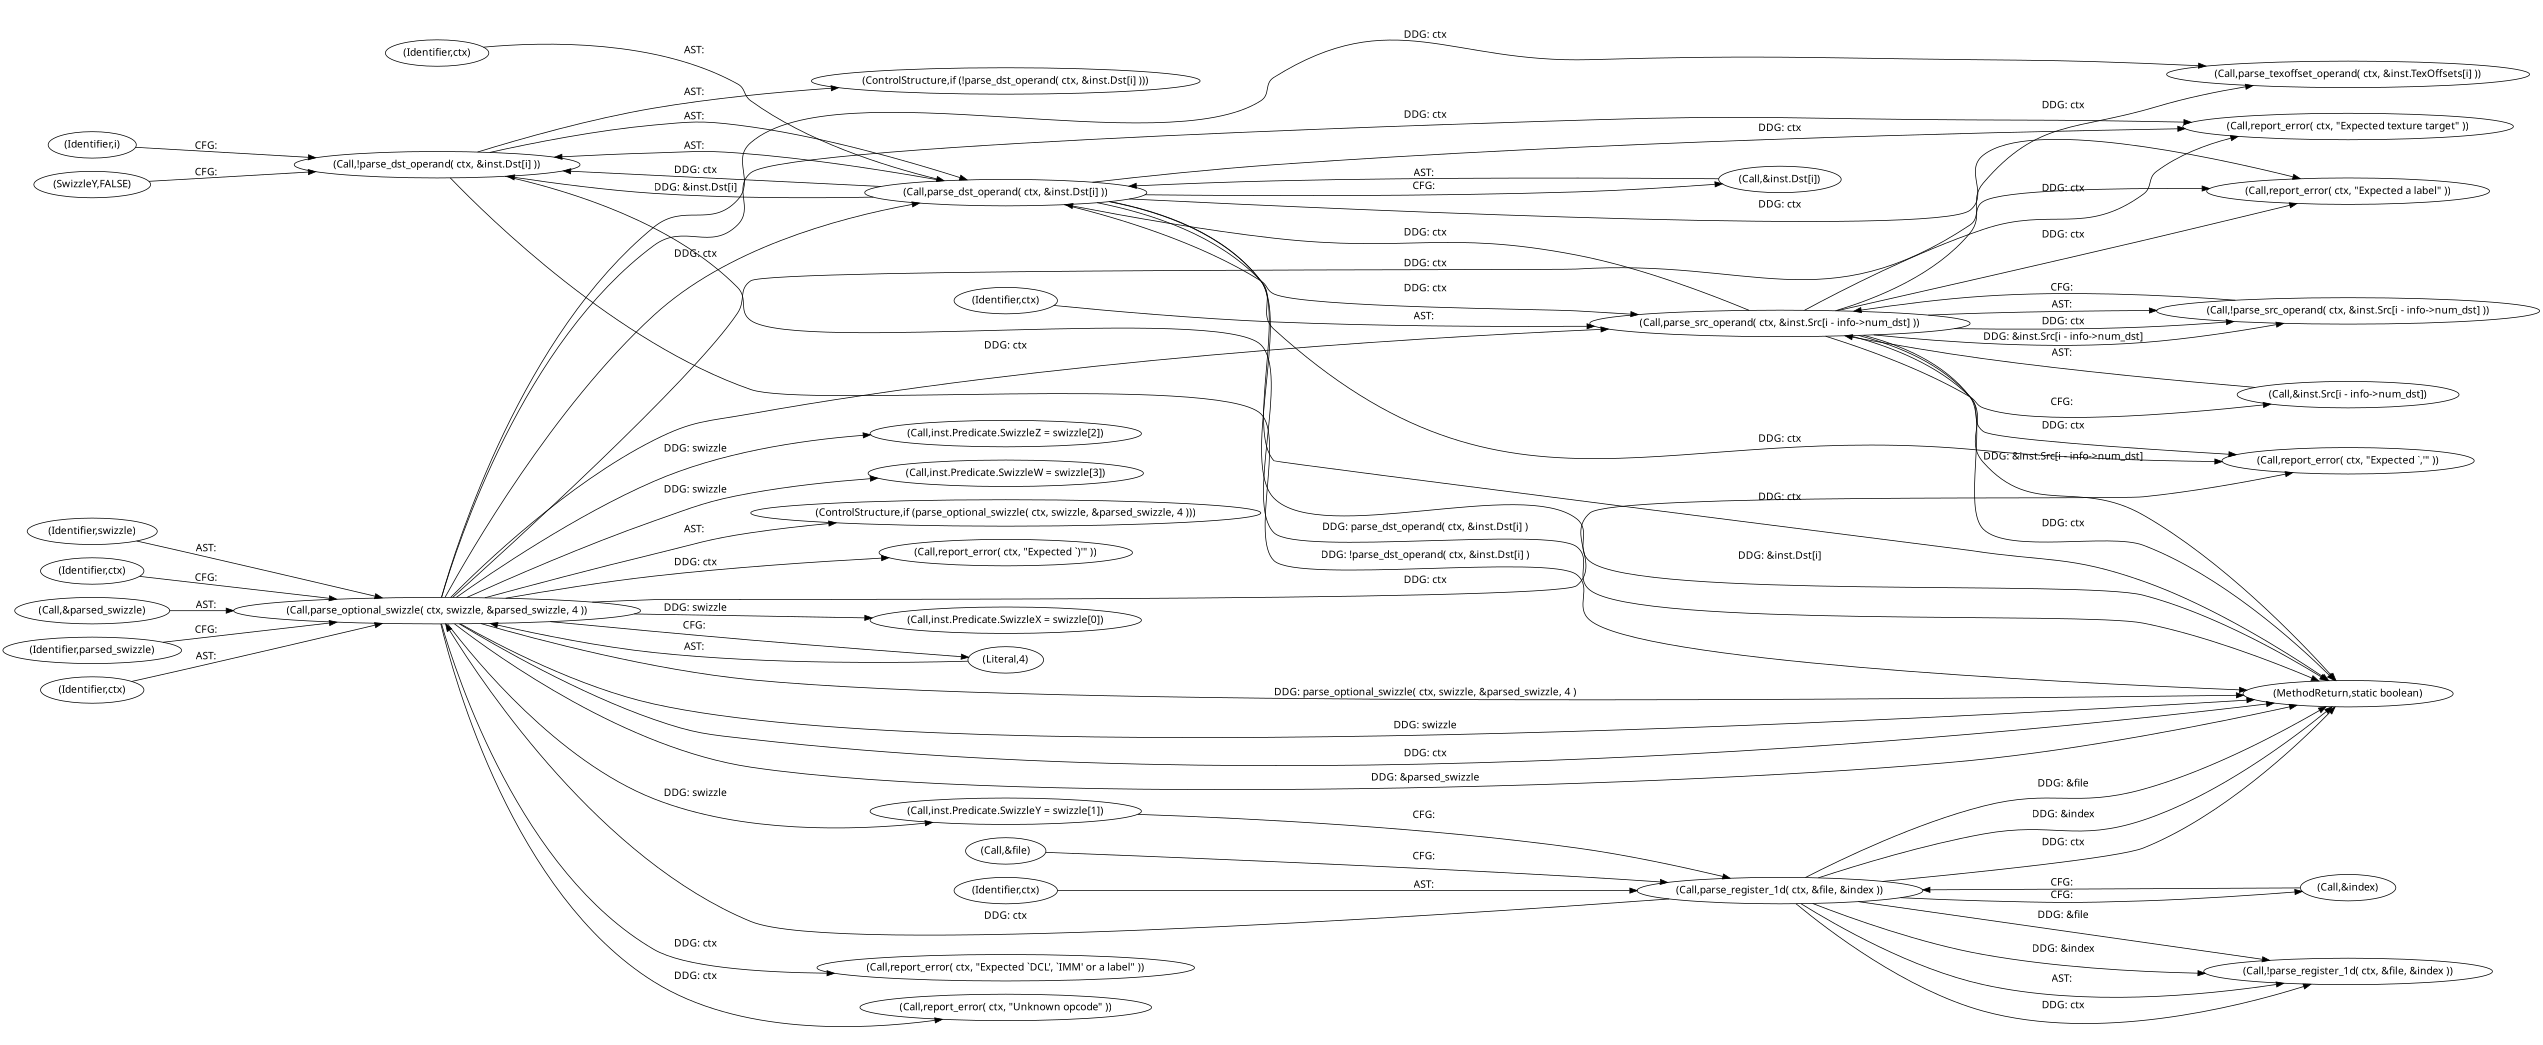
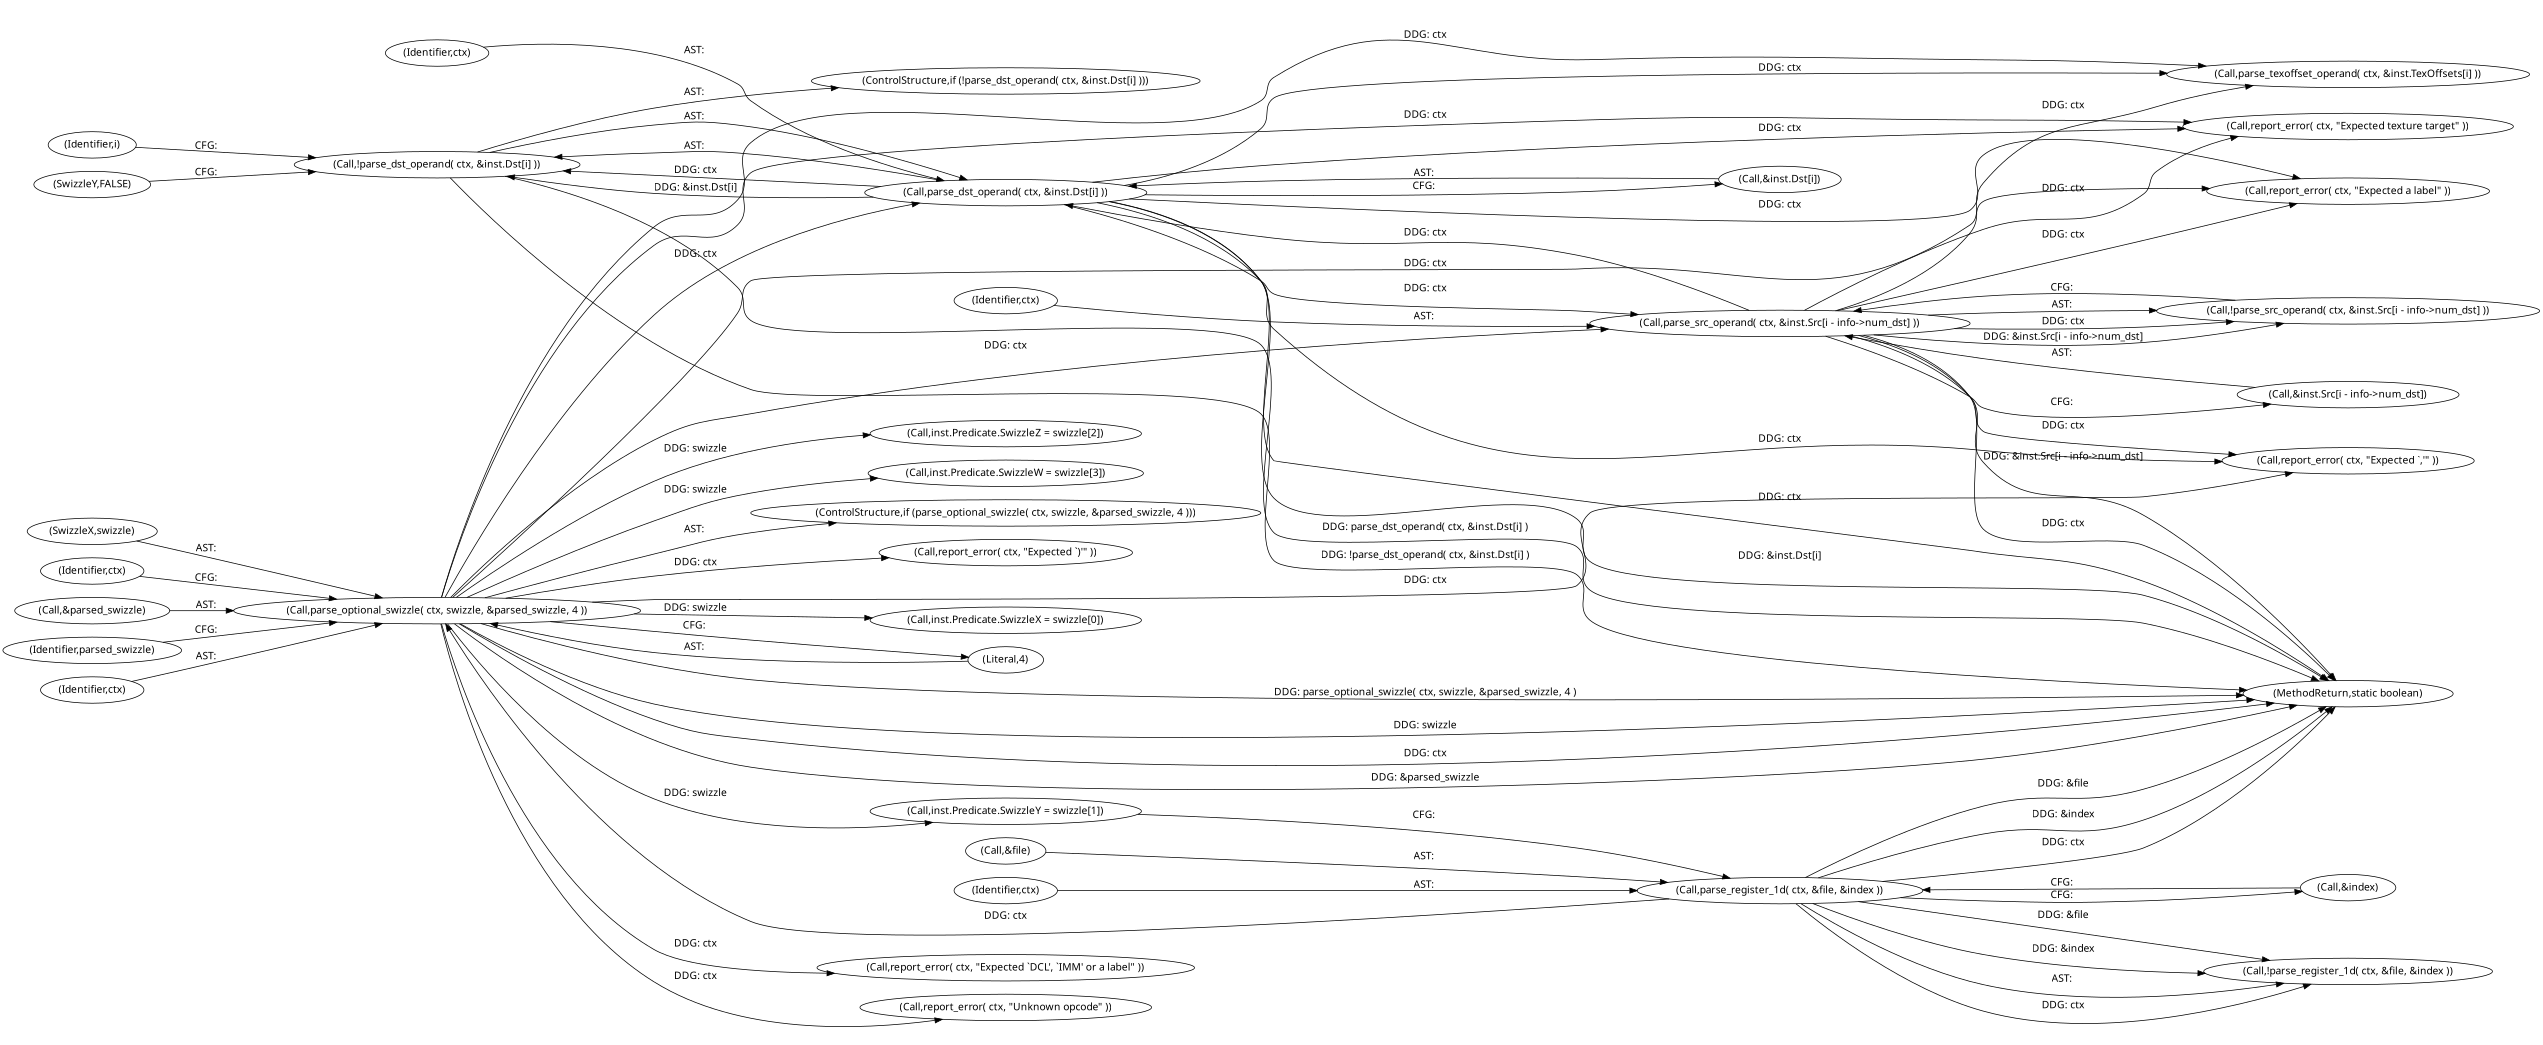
none -> (1624, 76)
(92, 531) -> (92, 531)
(1425, 856) -> (1425, 856)
